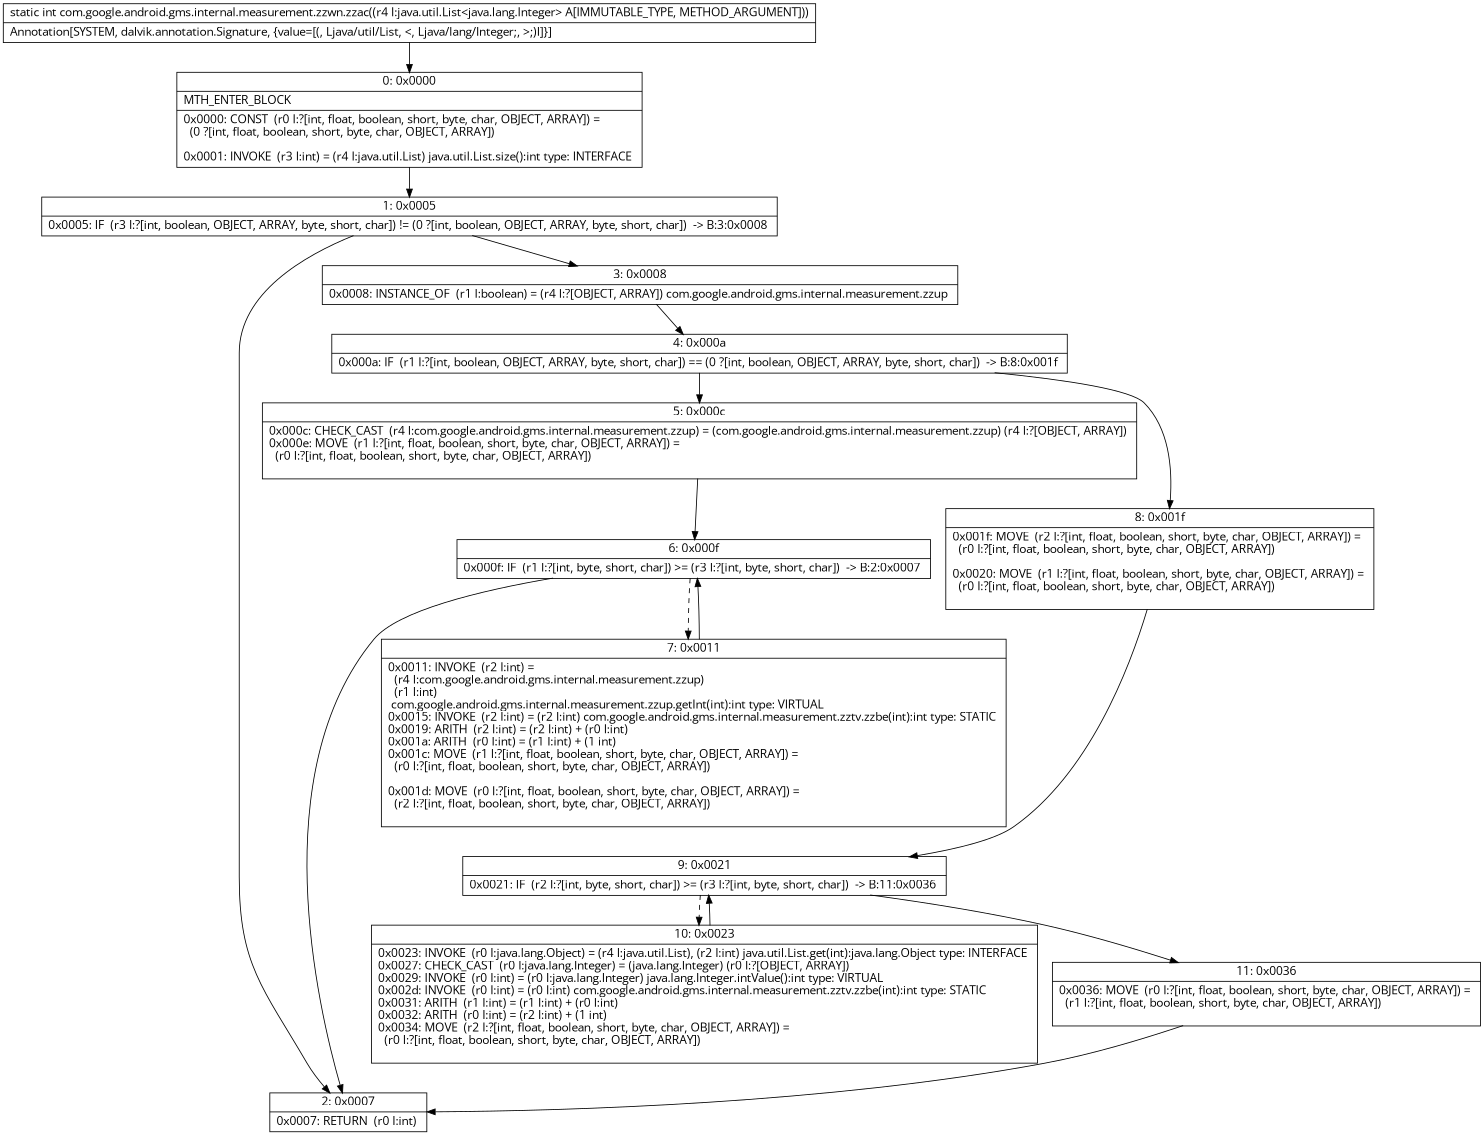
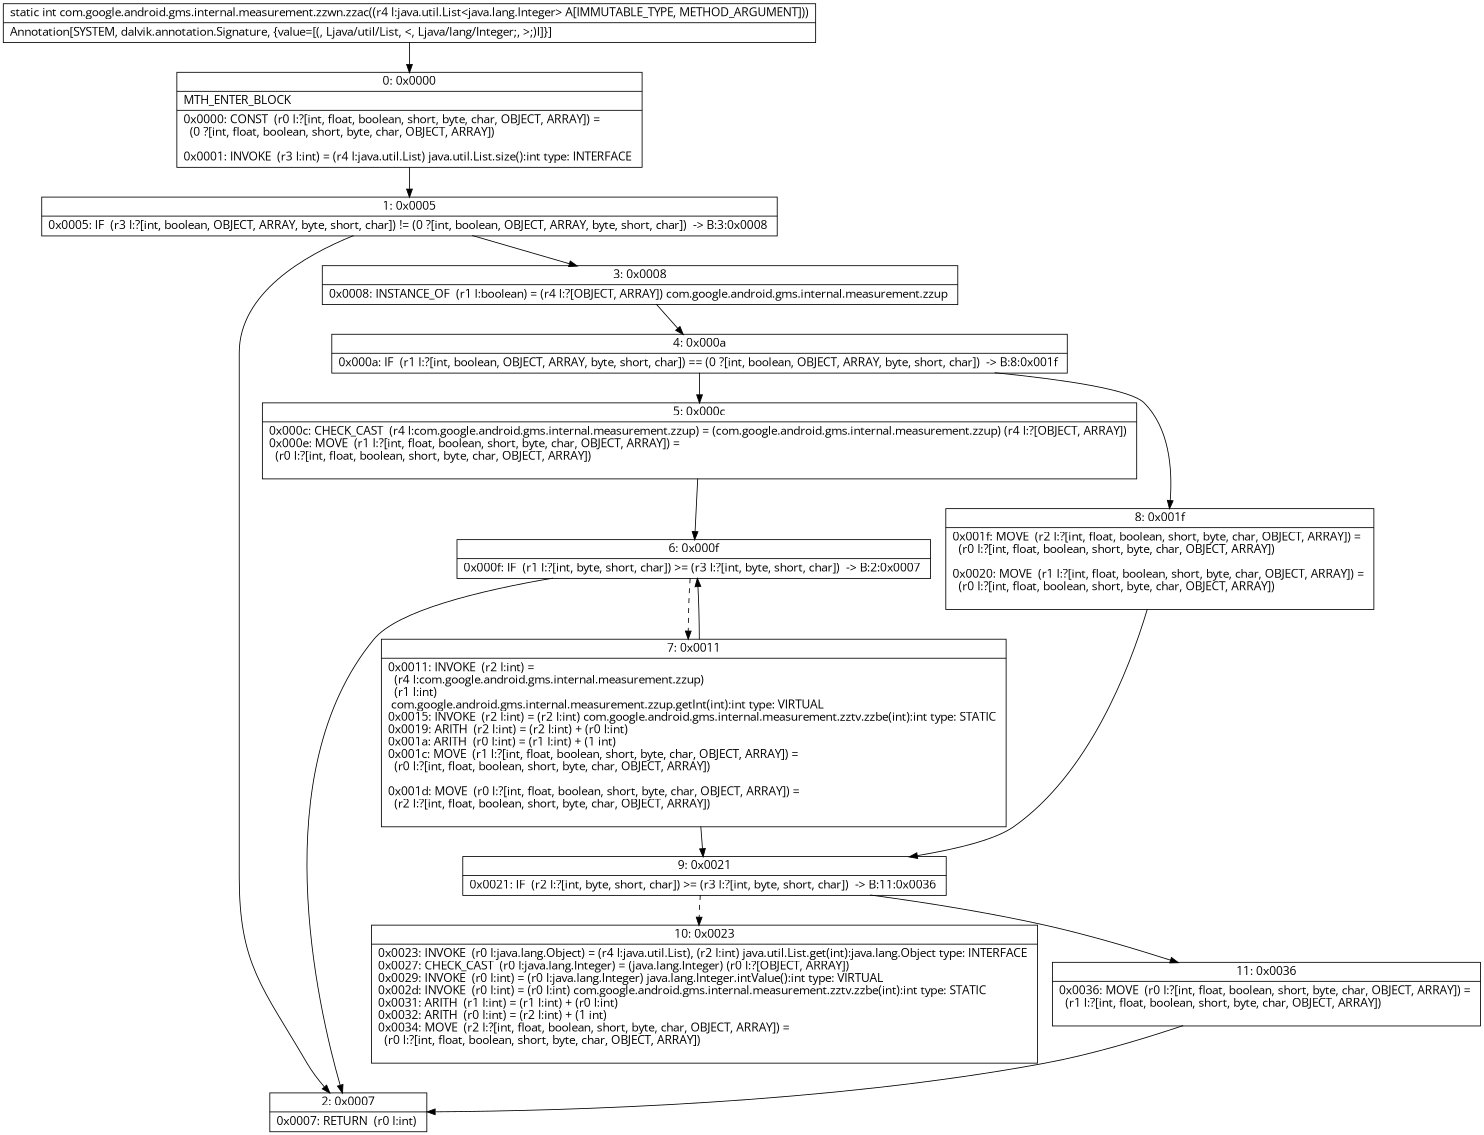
(710, 914) -> (702, 837)
